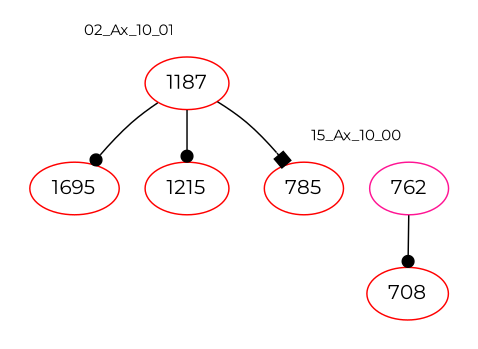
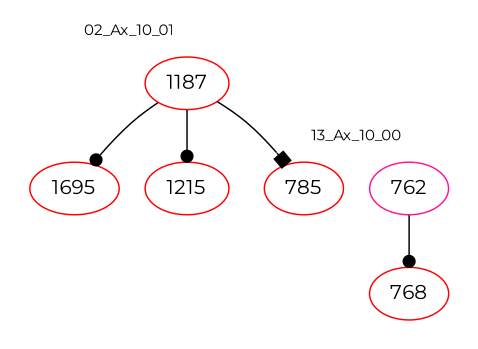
(357, 137) -> (357, 137)
(408, 294) -> (409, 294)
